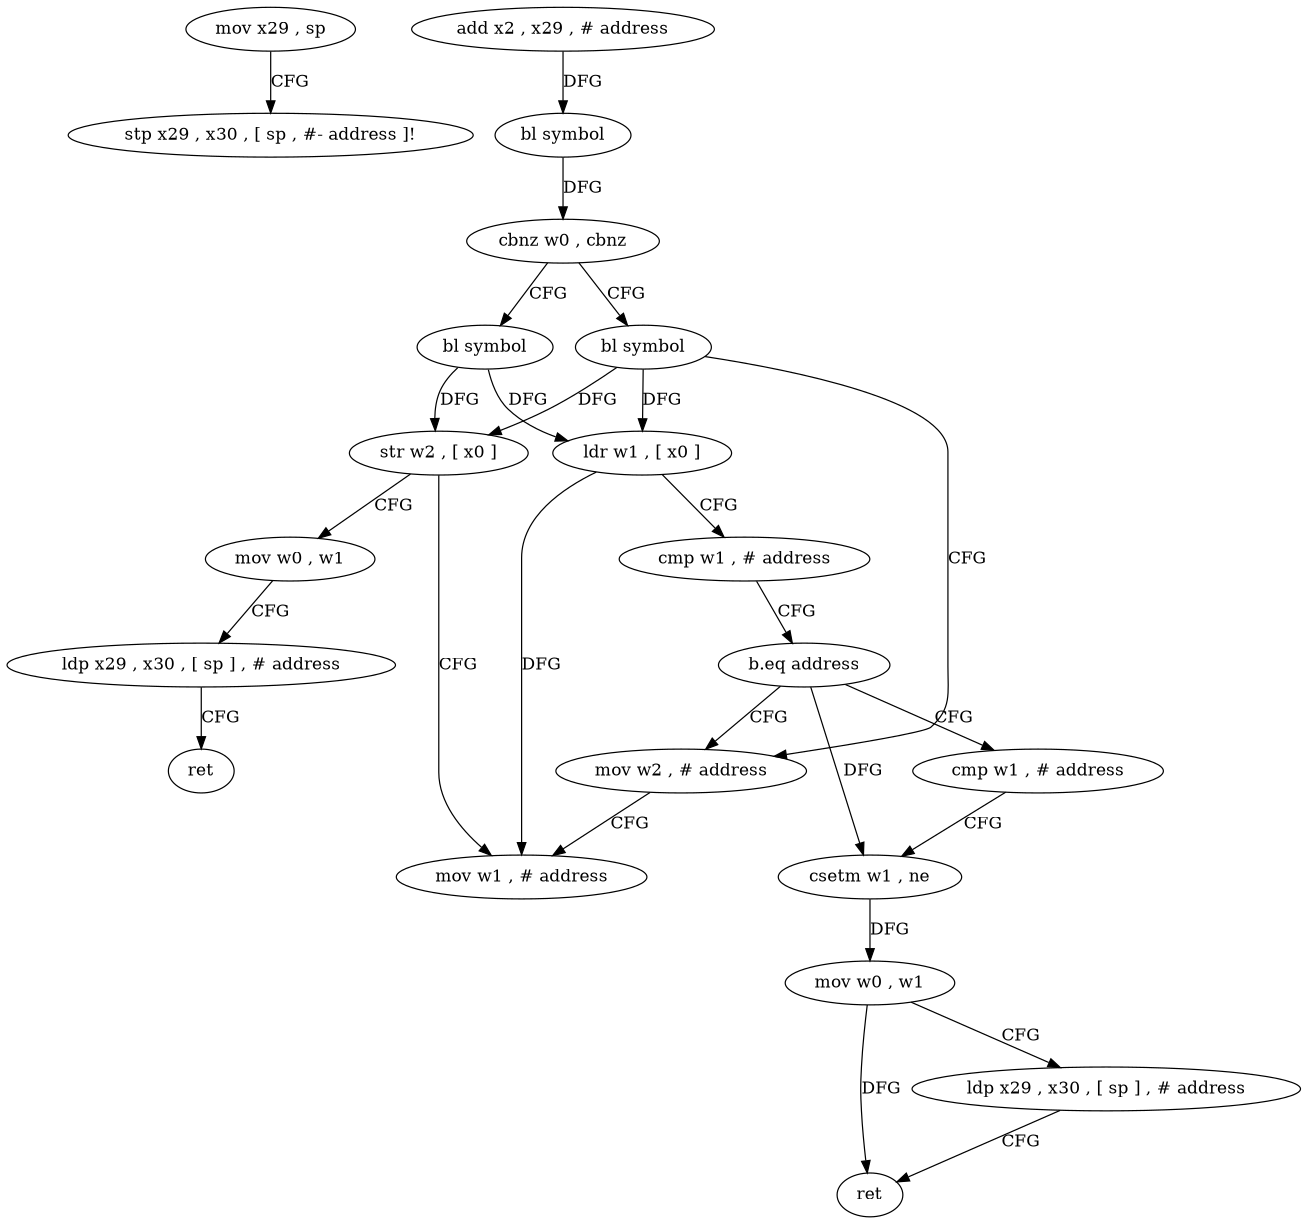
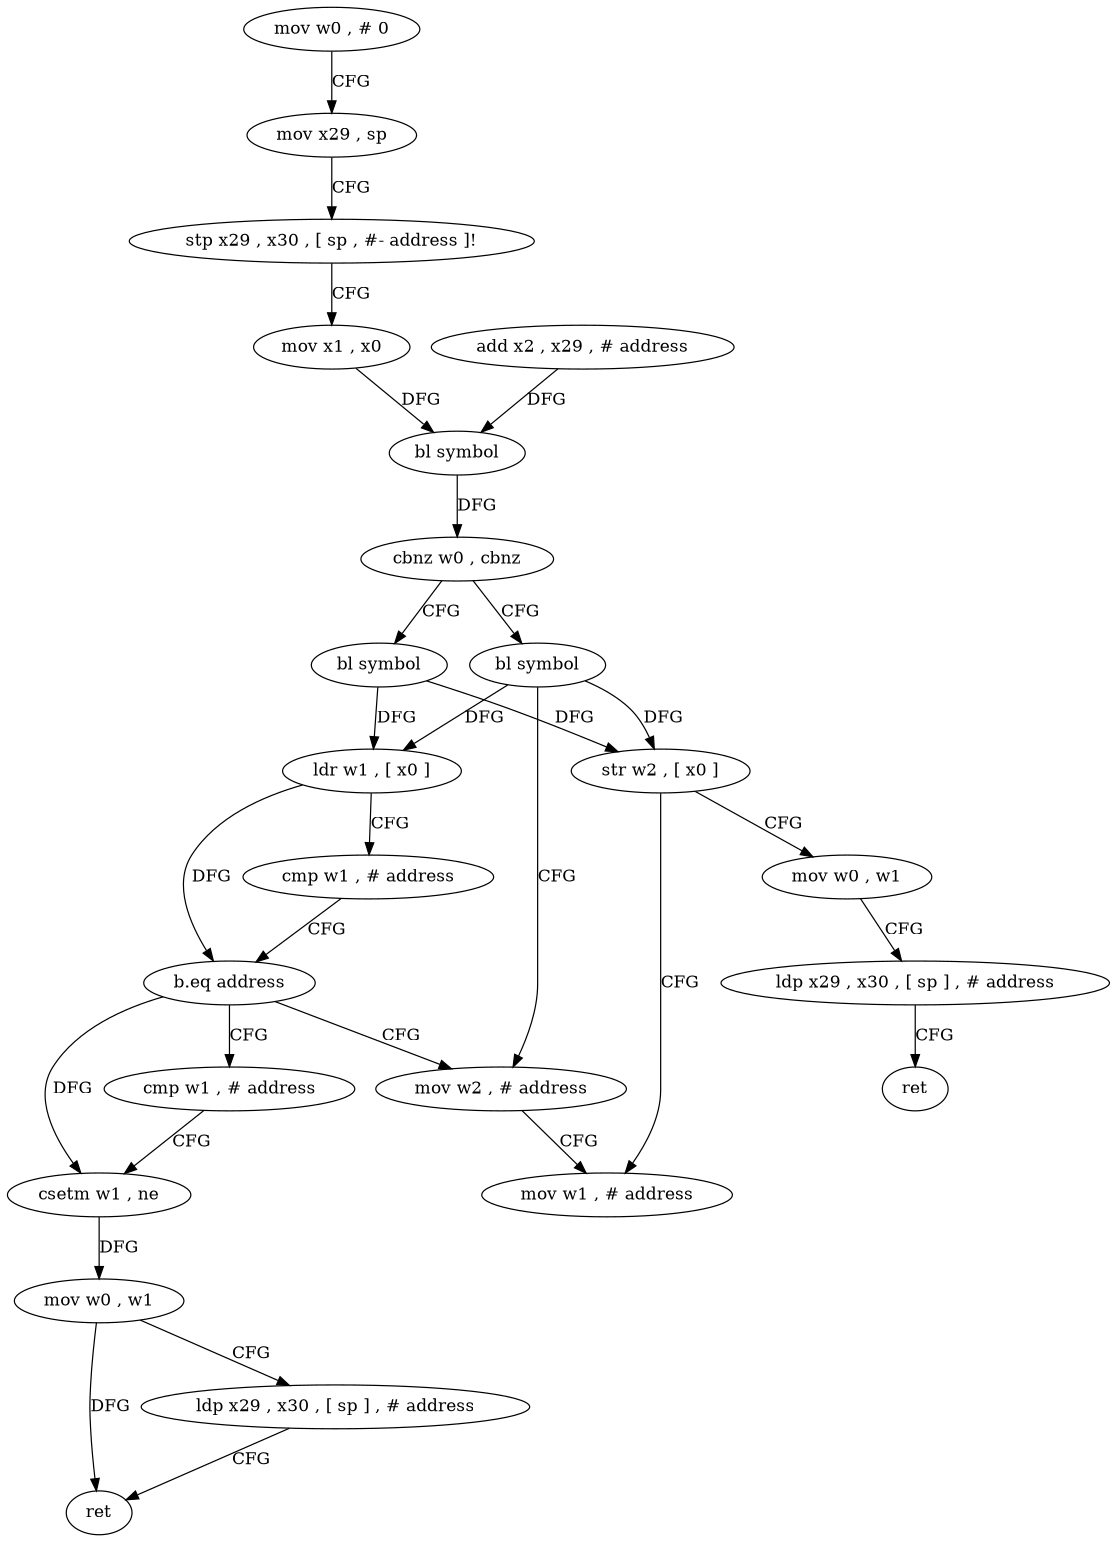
none -> (332, 29)
none -> (332, 347)
(522, 640) -> (201, 842)
